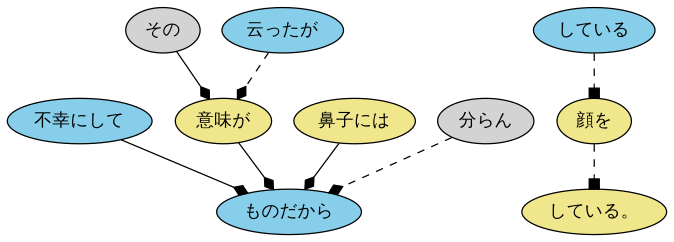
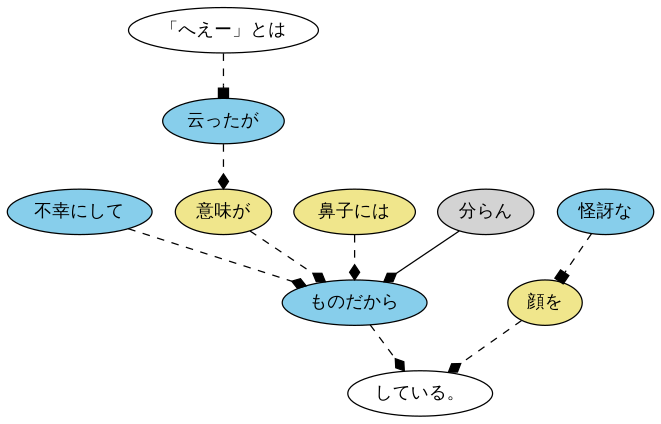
(163, 30) -> none
none -> (223, 30)
(594, 30) -> (606, 212)
(251, 160) -> (281, 252)
(327, 160) -> (355, 250)
(594, 160) -> (491, 342)
(398, 162) -> (428, 252)
(177, 164) -> (210, 255)
(594, 212) -> (420, 393)
none -> (383, 342)
